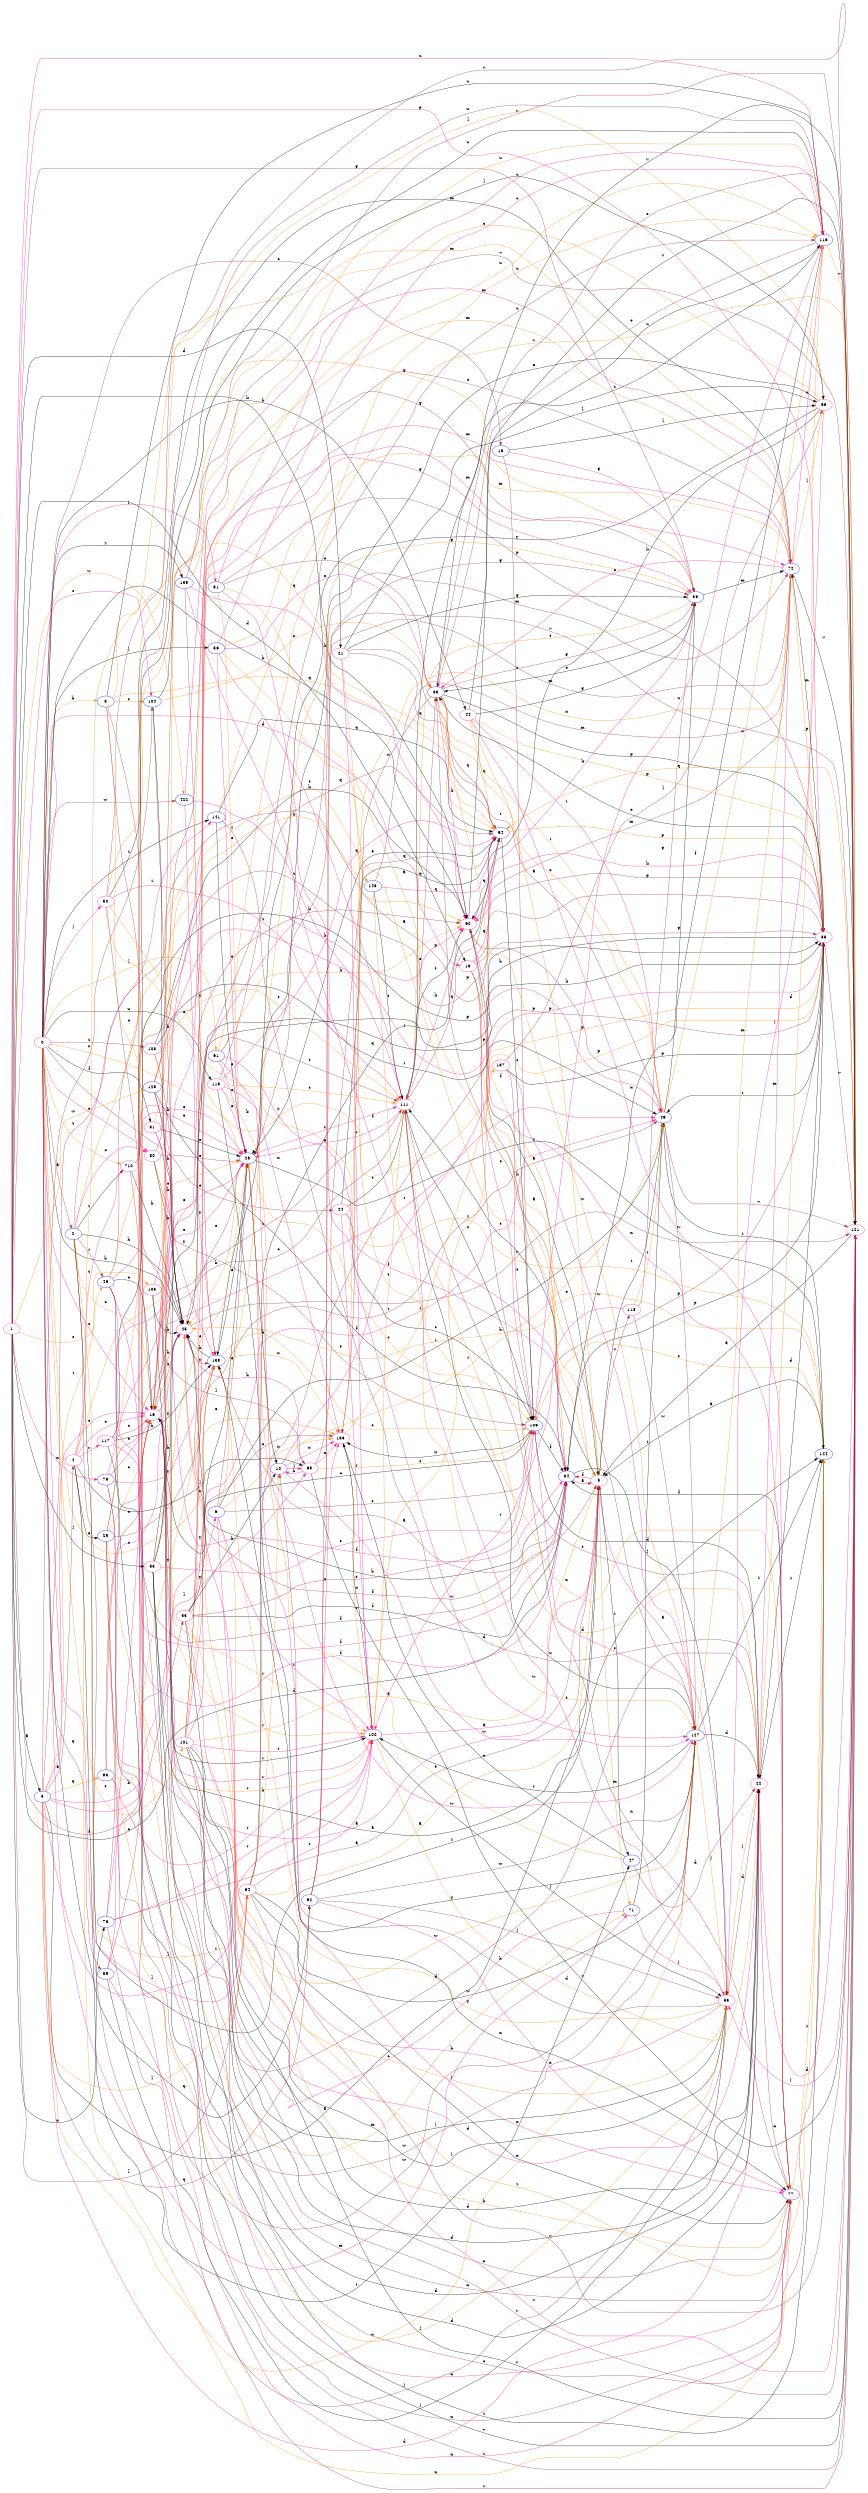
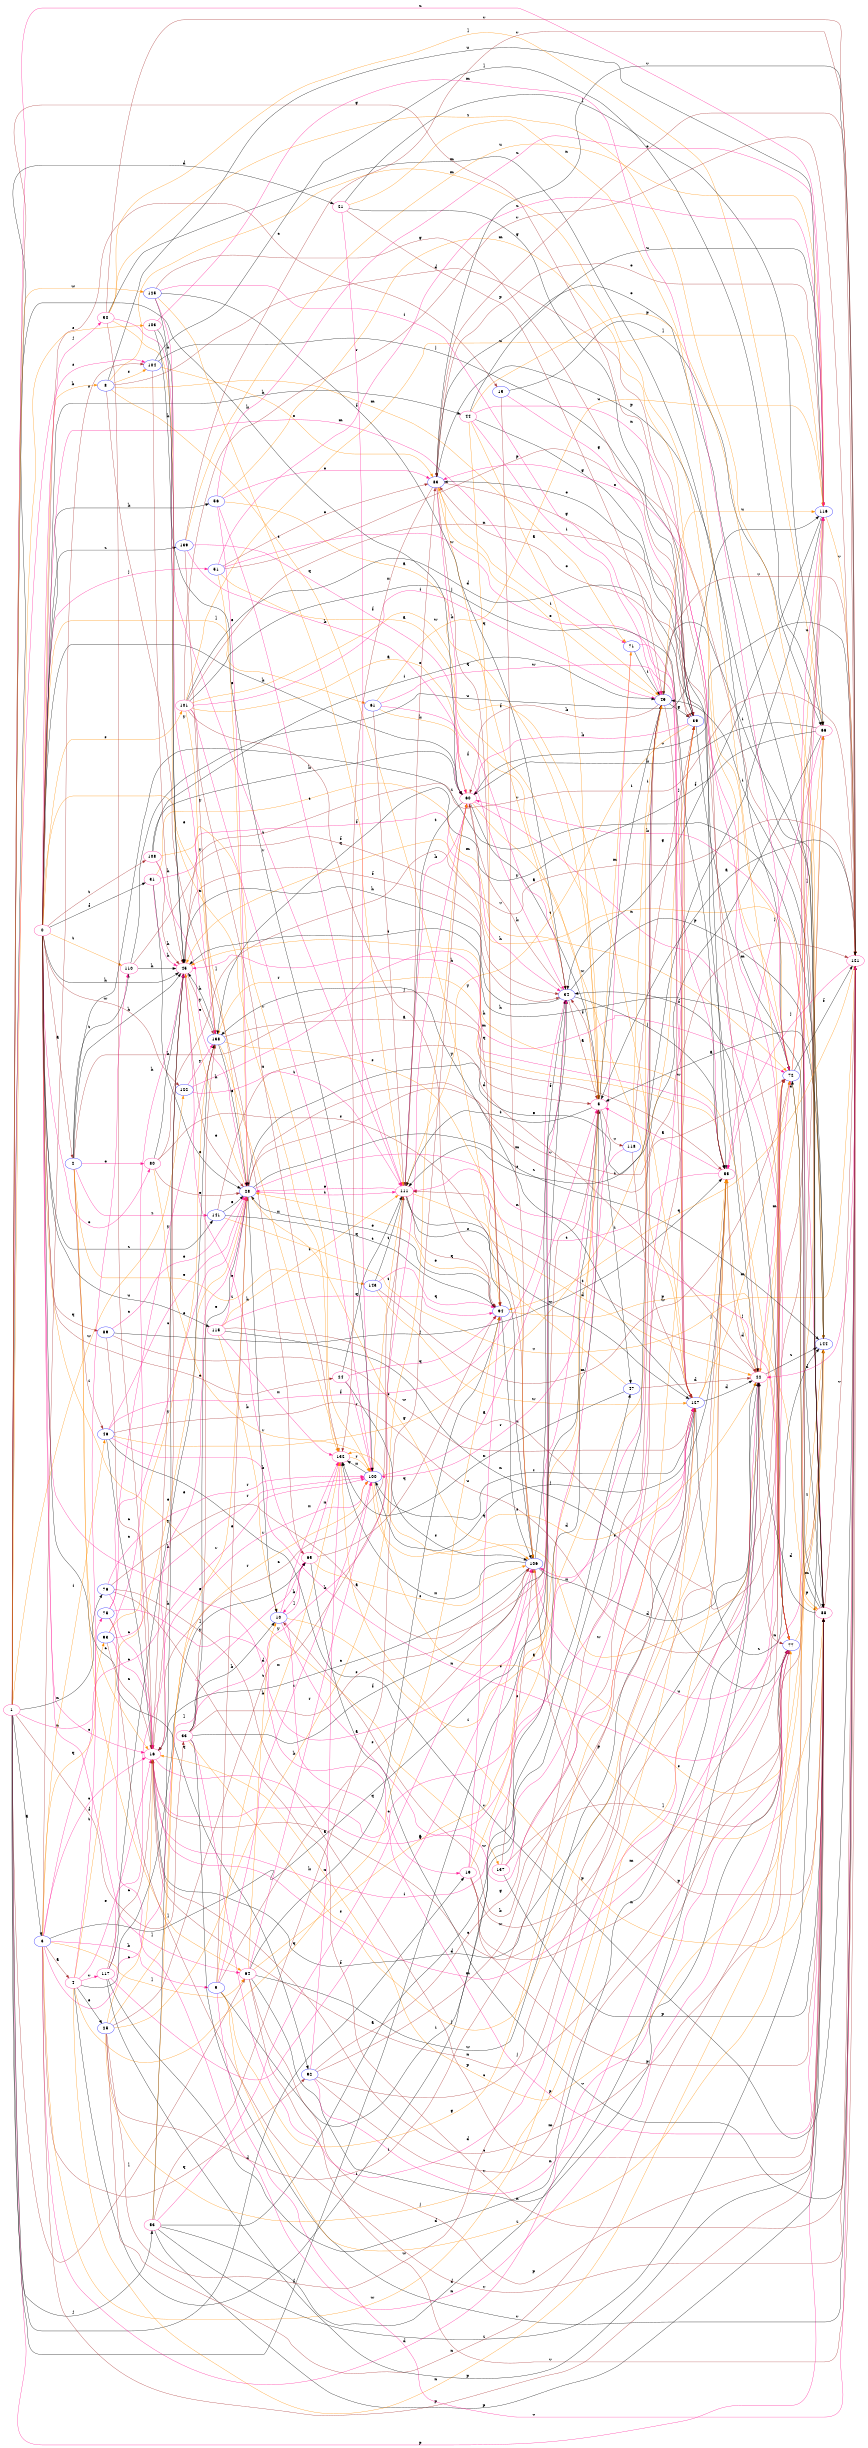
(824, 637) -> (824, 1001)
(129, 650) -> (129, 506)
(428, 720) -> none
(184, 800) -> (184, 1090)
(501, 814) -> (501, 297)
(367, 876) -> (428, 1362)
(233, 1098) -> (200, 1023)
(129, 1166) -> (129, 969)
(632, 1310) -> (632, 1147)
(106, 1422) -> (106, 1901)
(341, 1438) -> (341, 1457)
